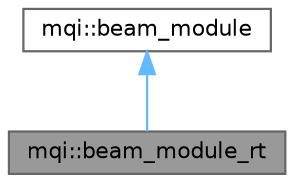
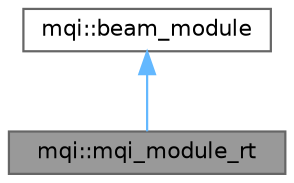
(147, 153) -> (147, 153)
